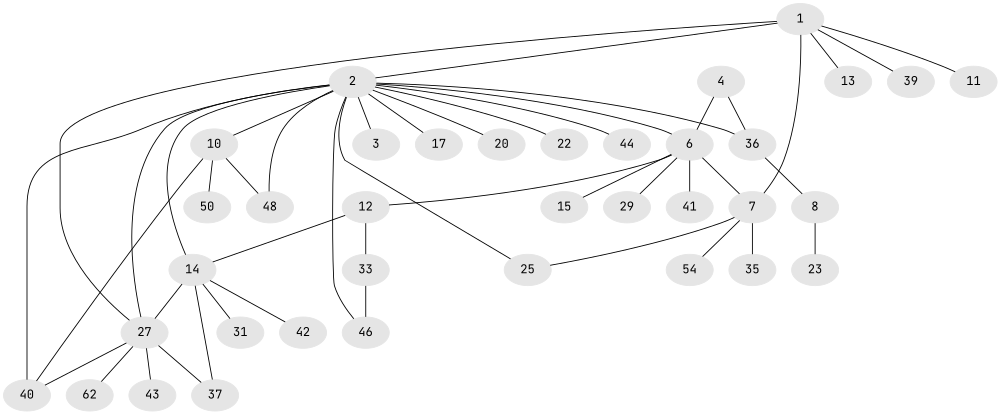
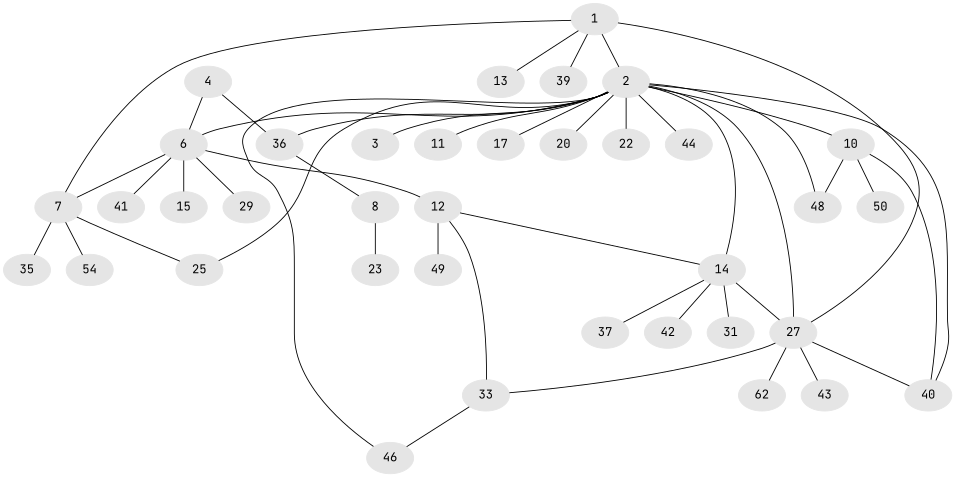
(889, 47) -> (501, 119)
none -> (438, 270)
(180, 364) -> (644, 376)
